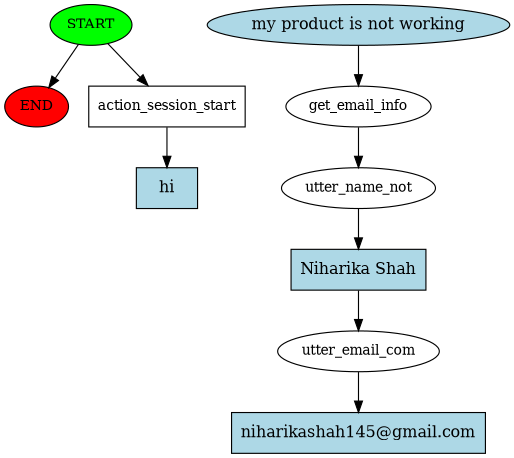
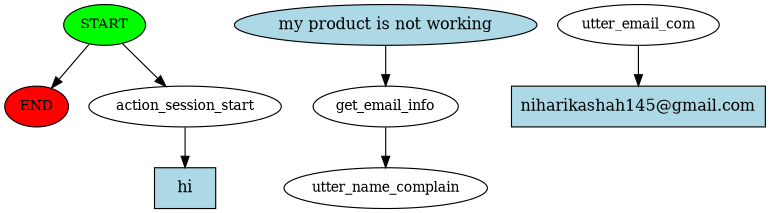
(167, 107) -> (185, 107)
(358, 188) -> (386, 188)
(358, 270) -> none
